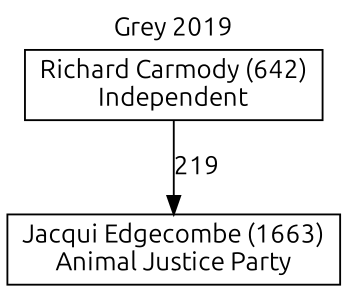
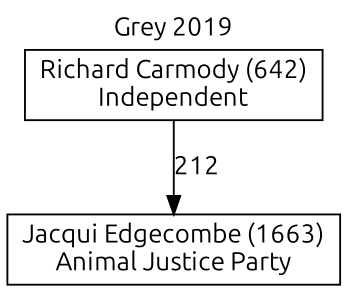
(197, 167) -> (197, 167)
